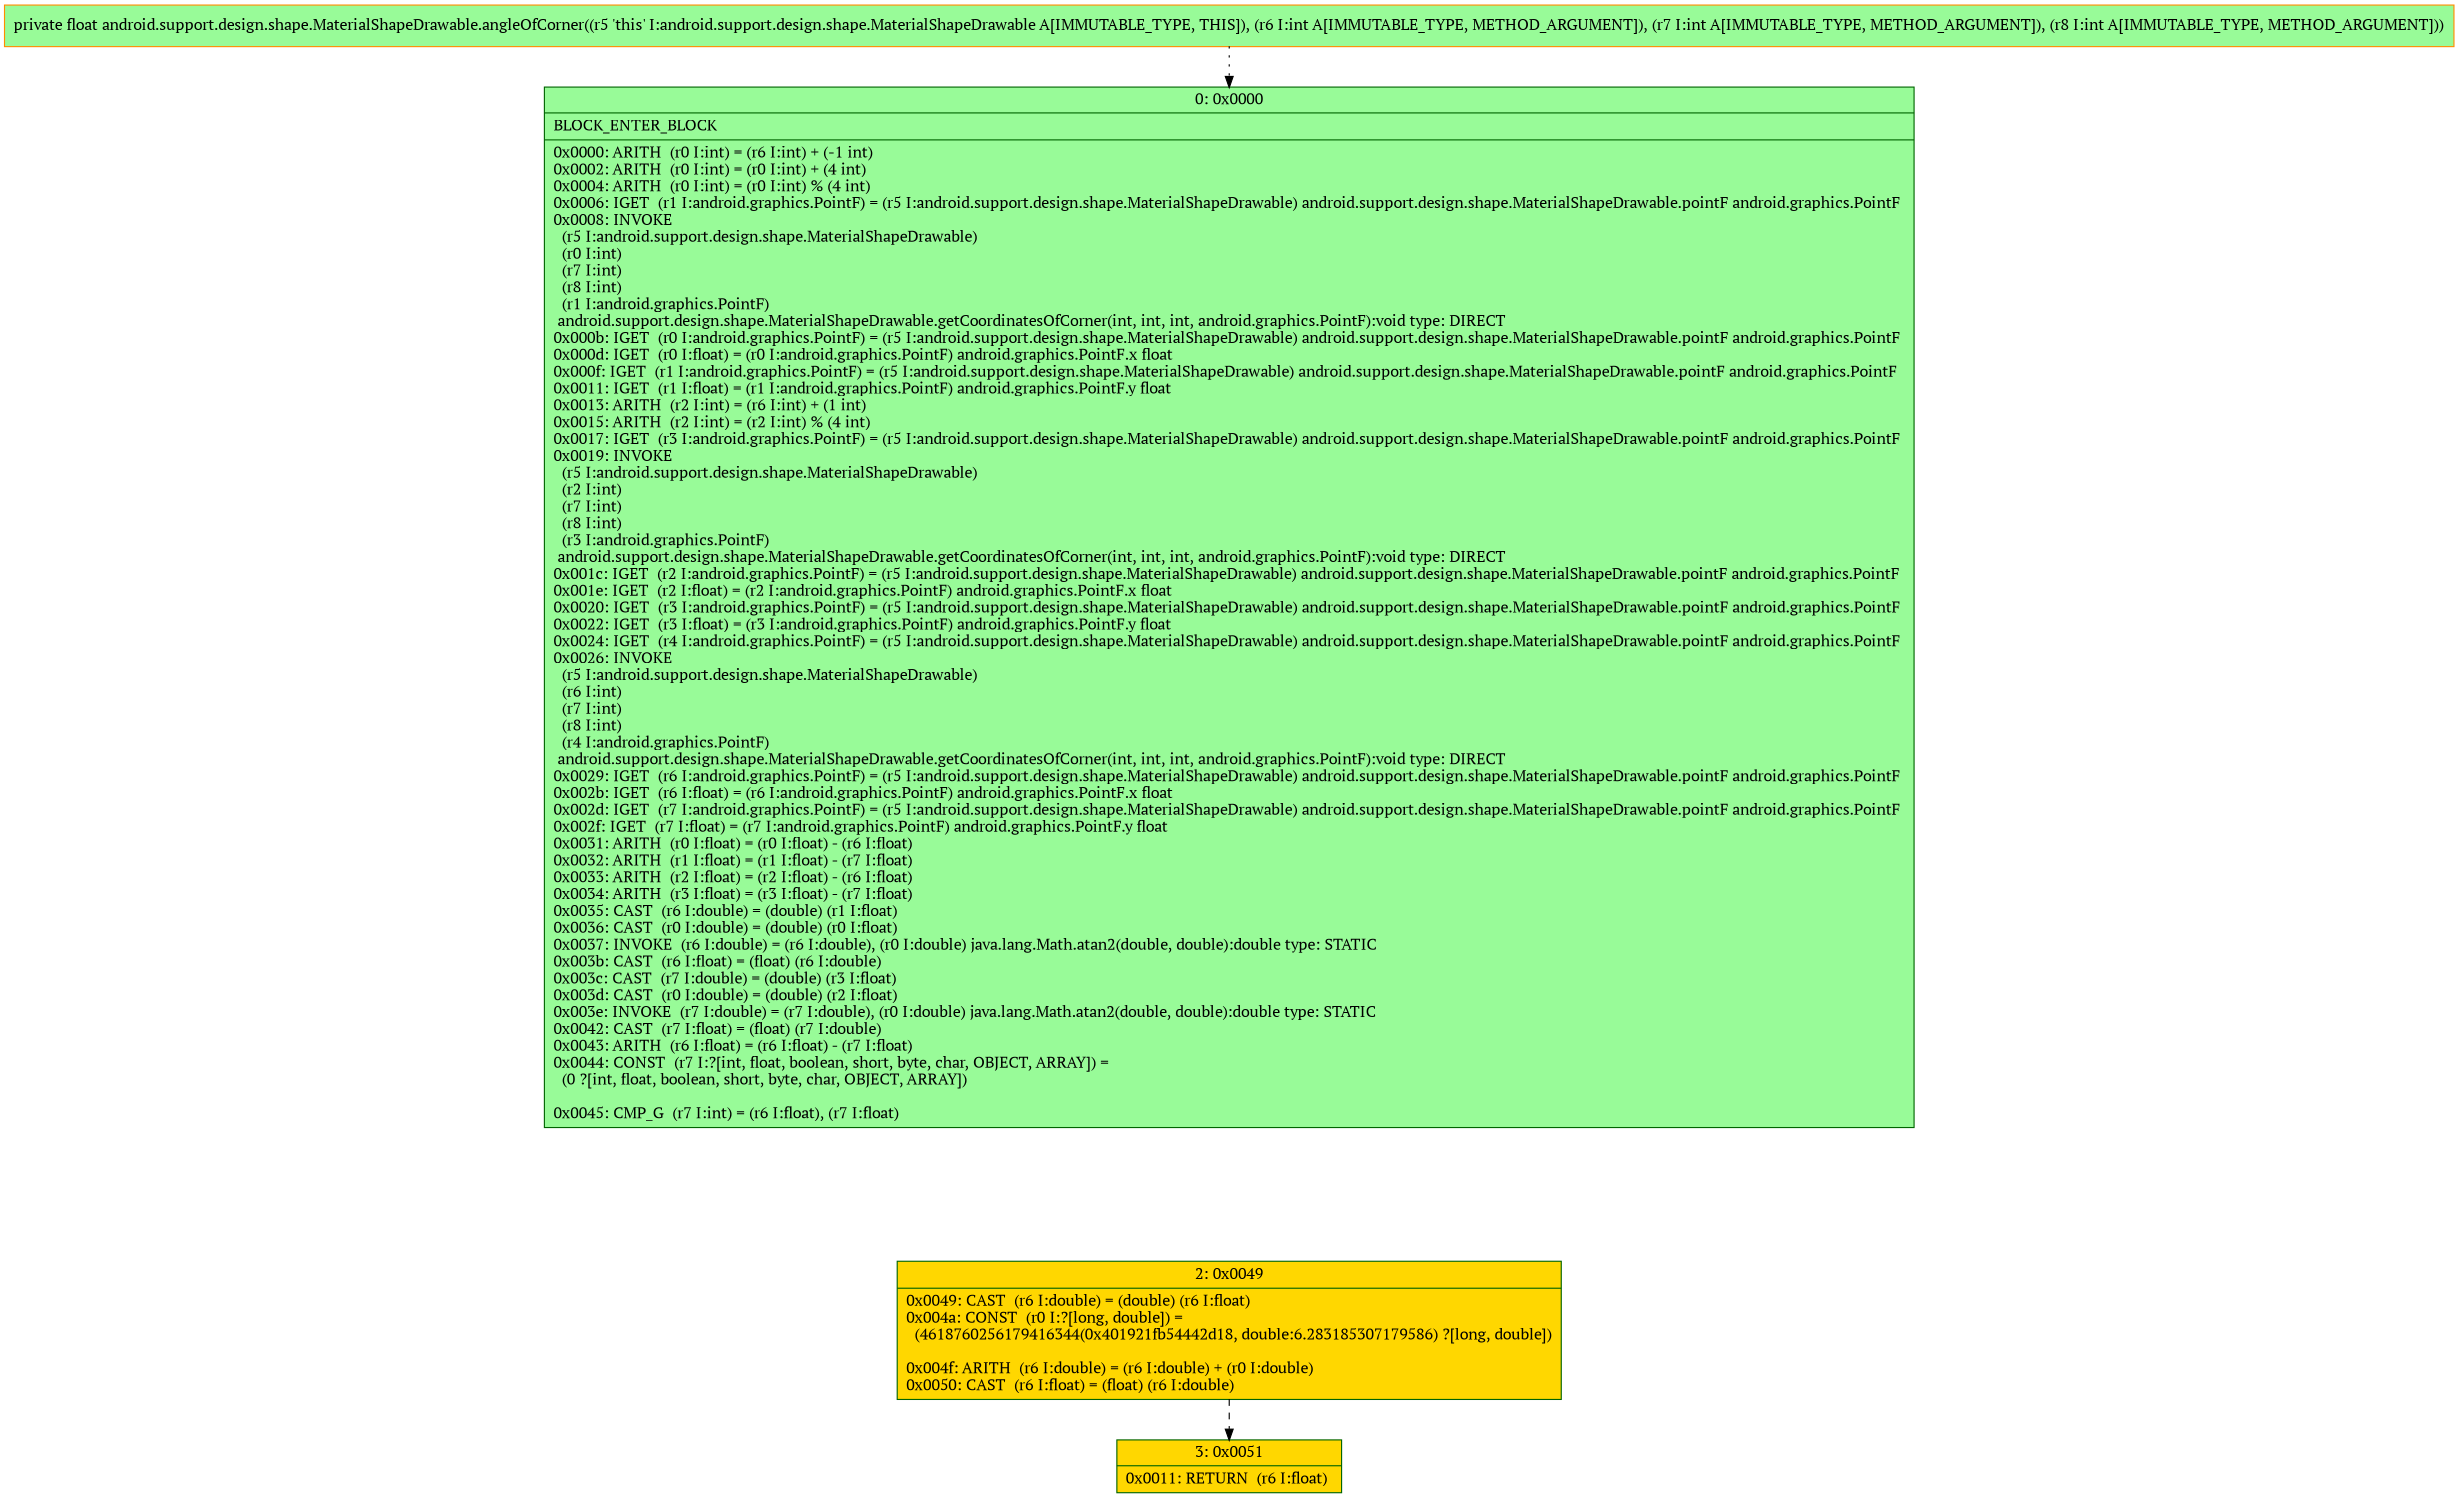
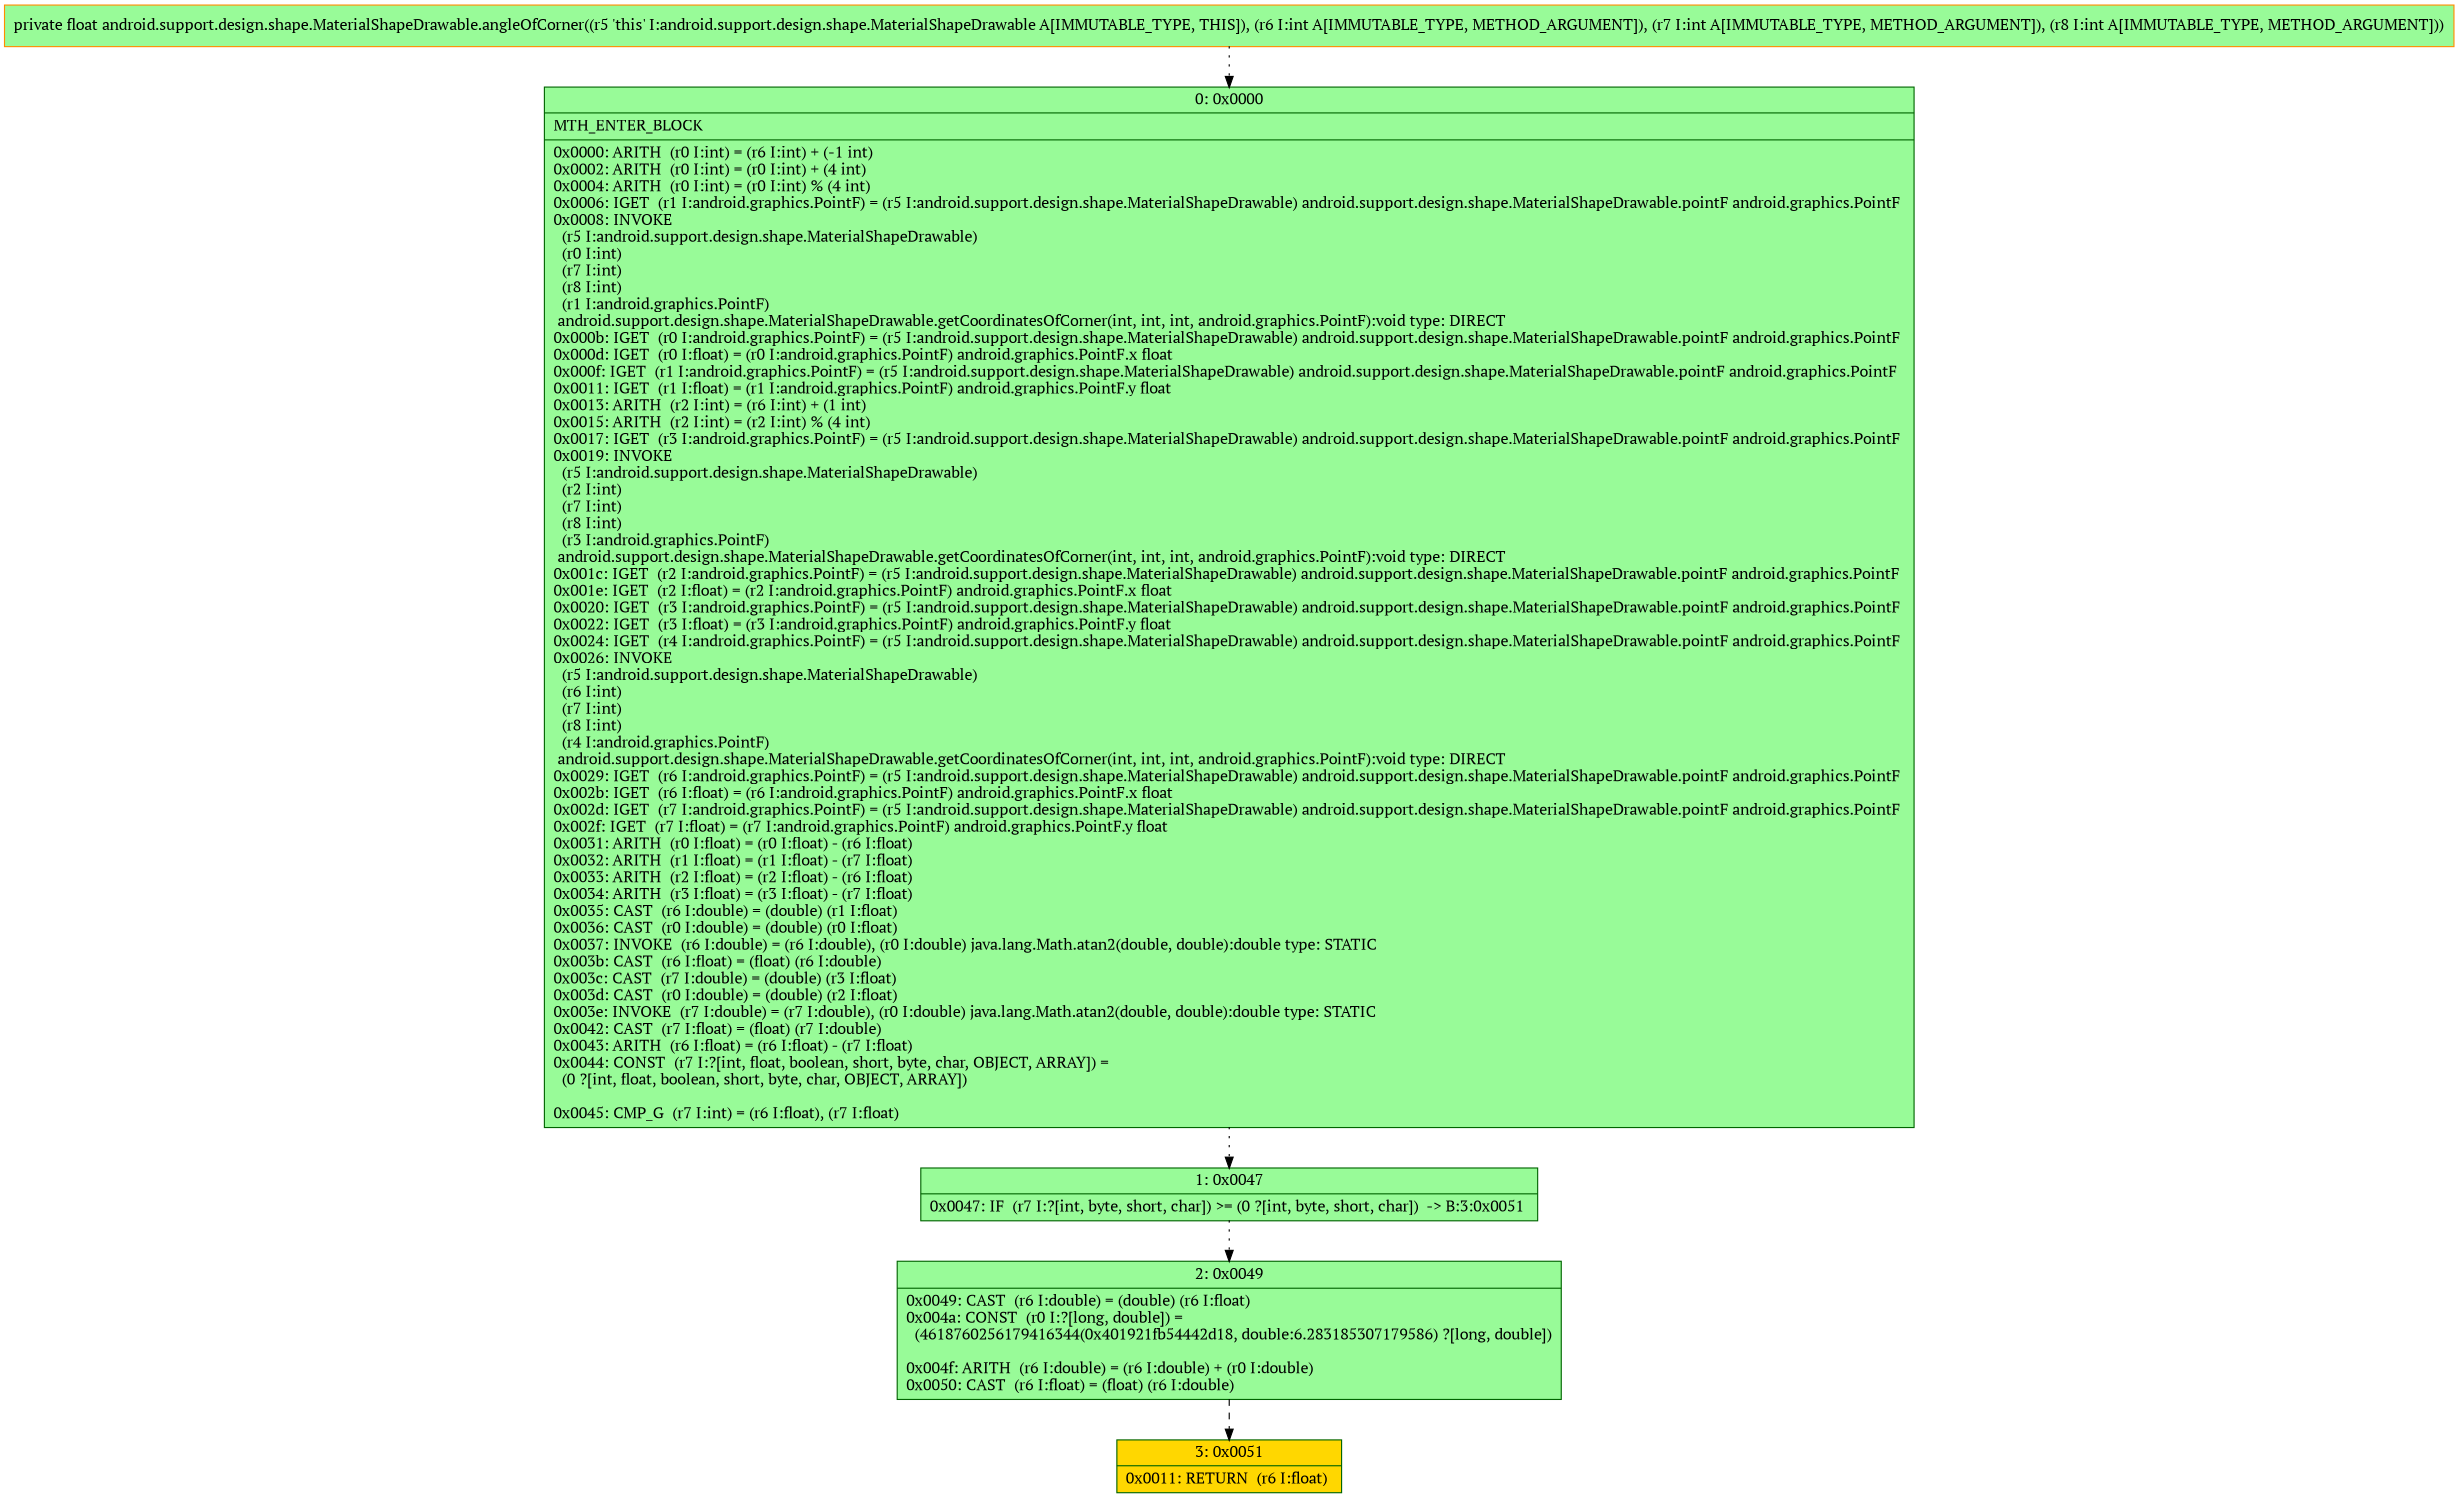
(635, 126) -> (628, 126)
none -> (1229, 1194)
(1229, 1330) -> (1229, 1330)
